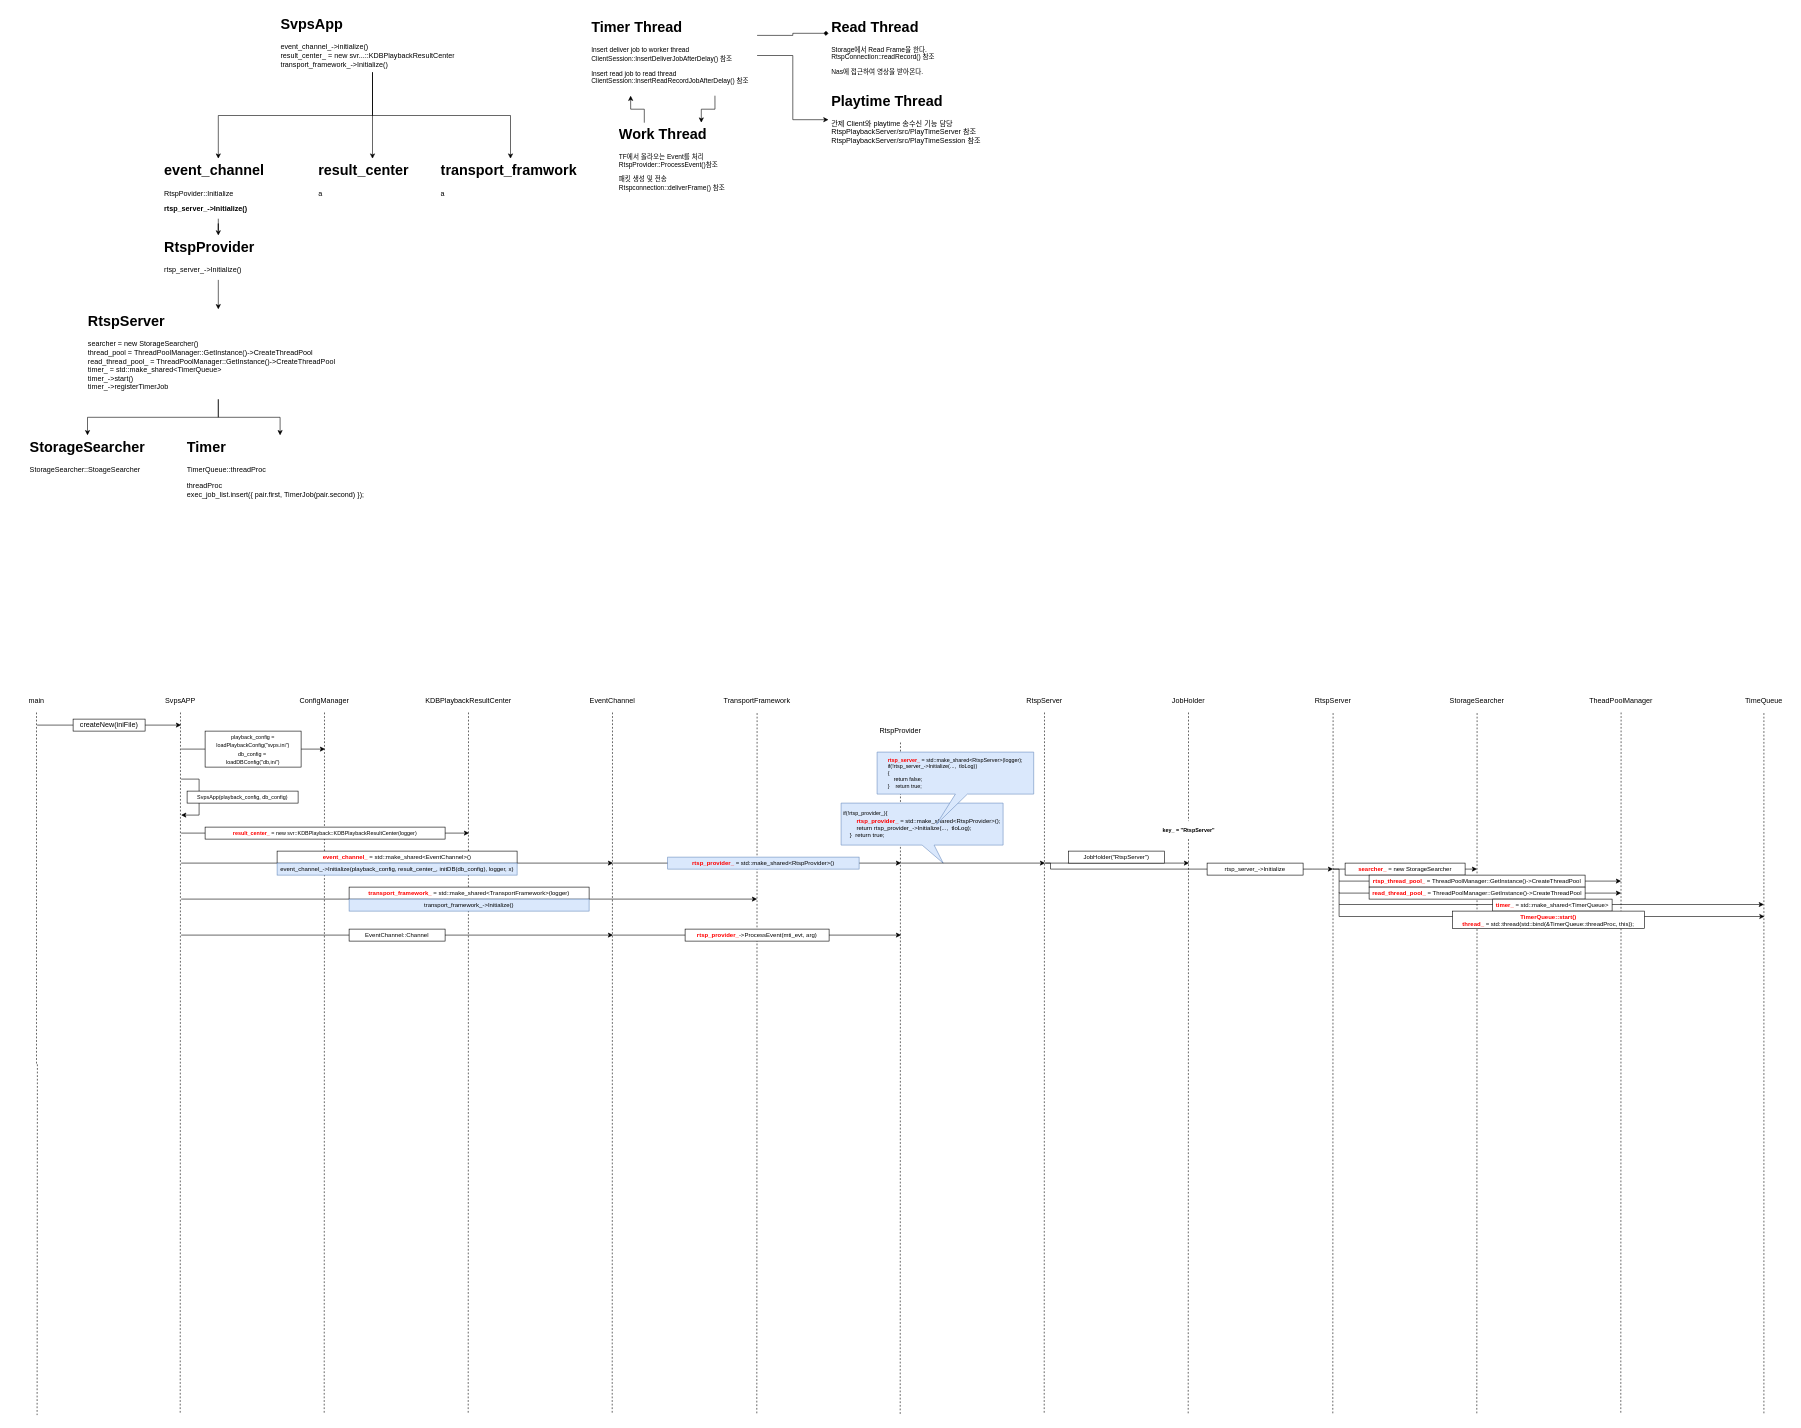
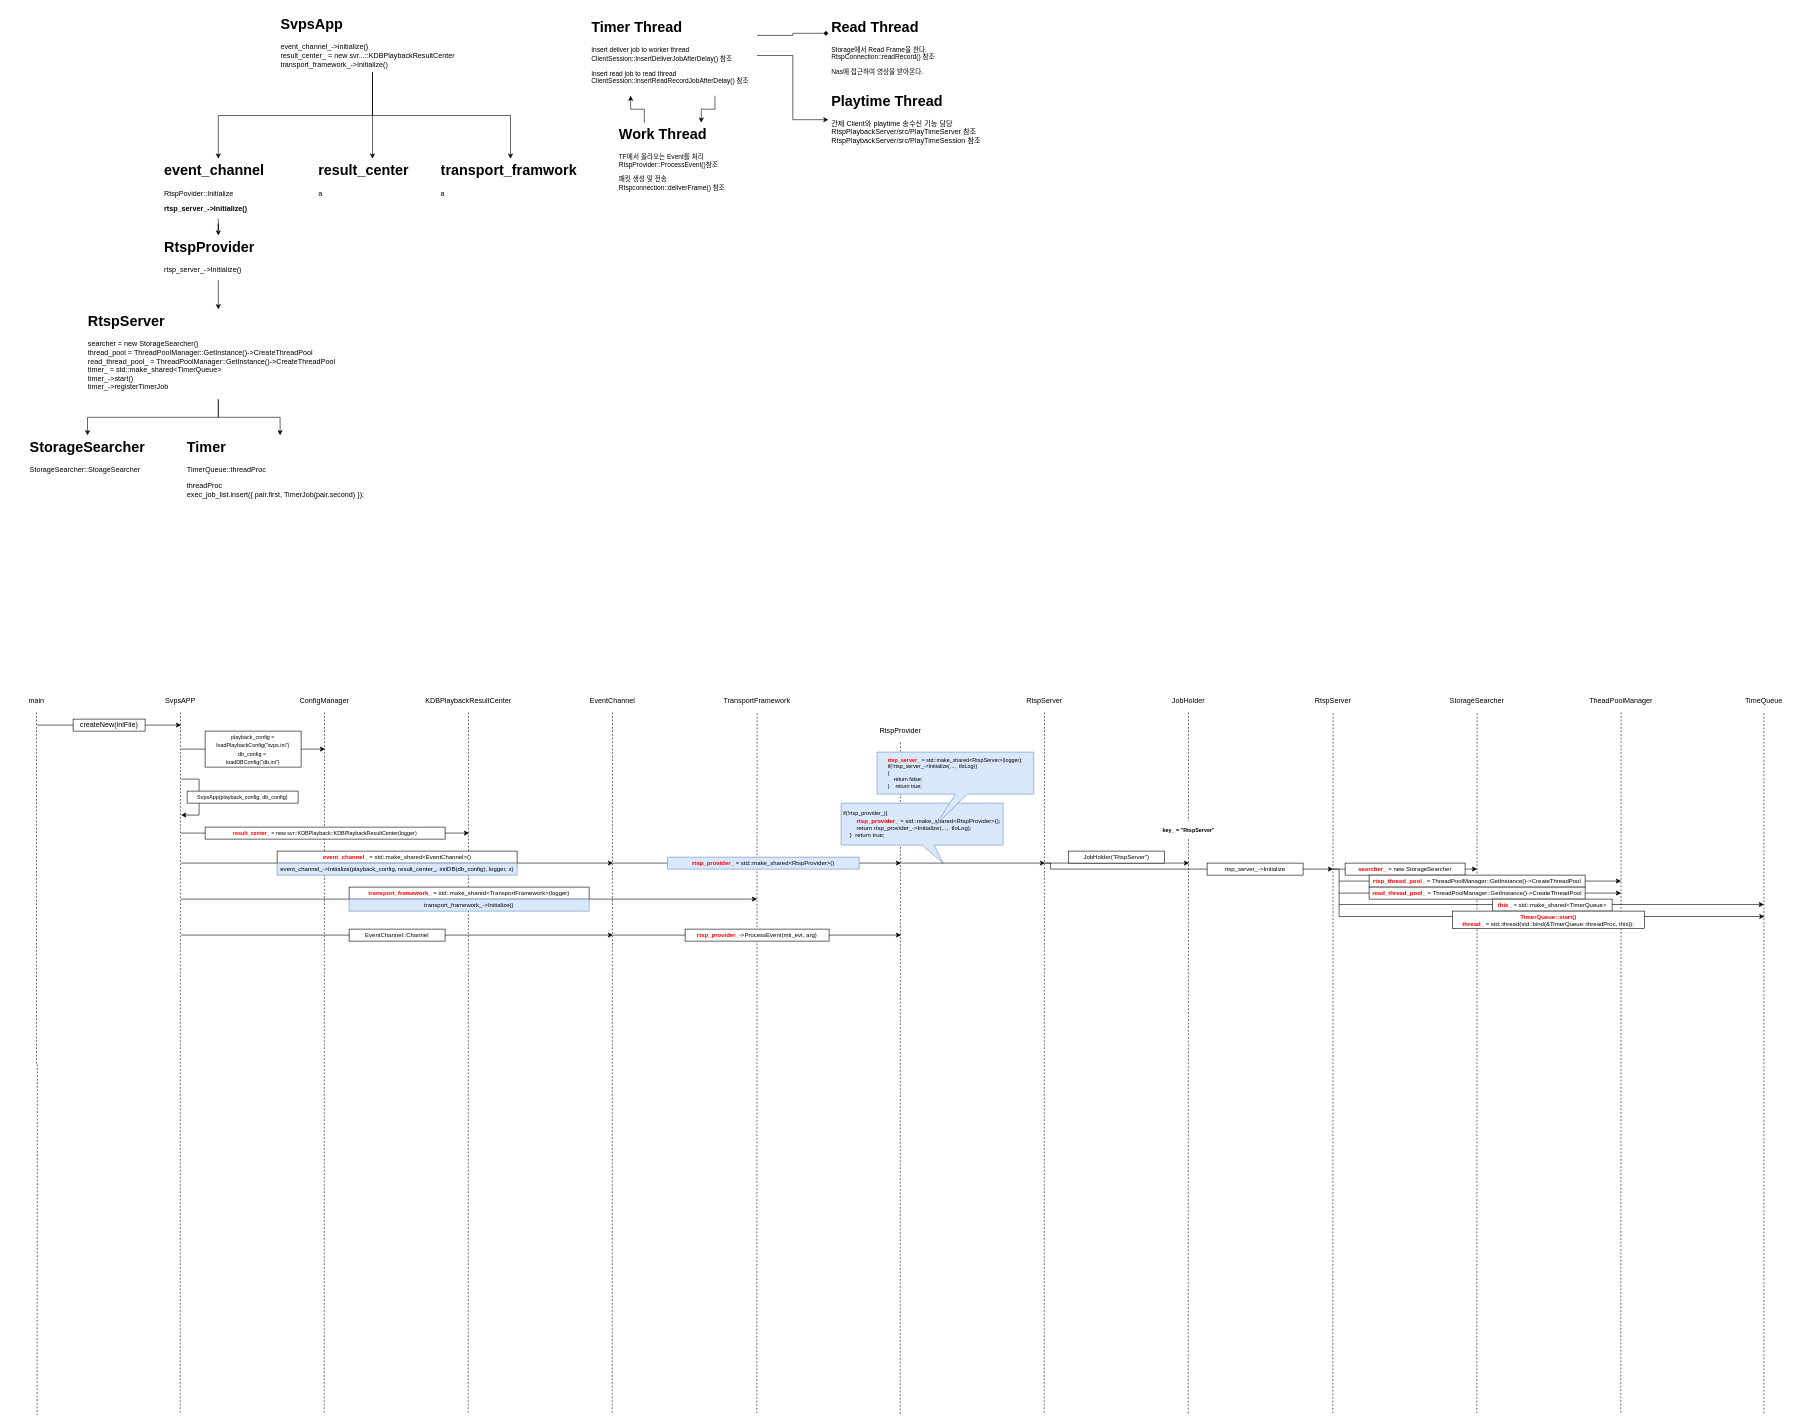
(1552, 905) -> (1552, 905)
